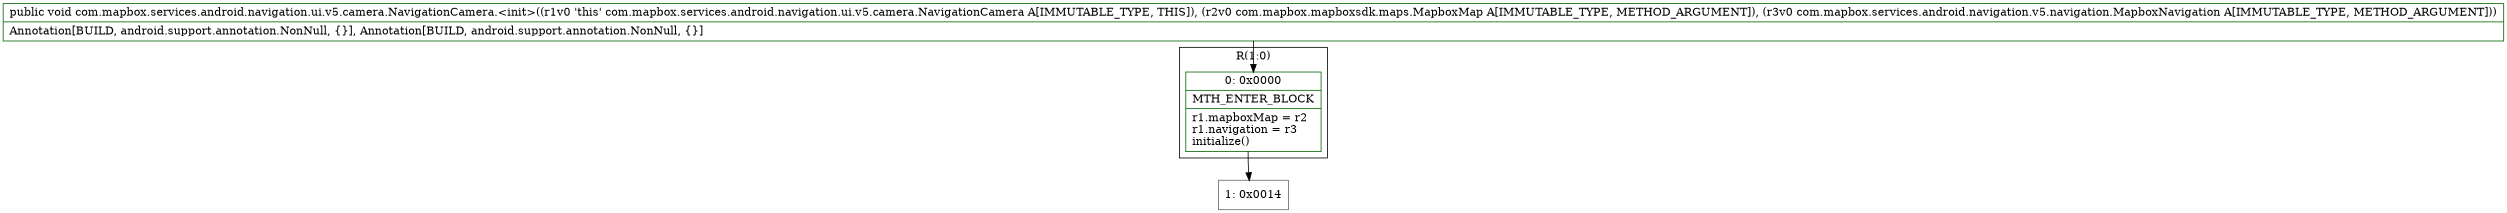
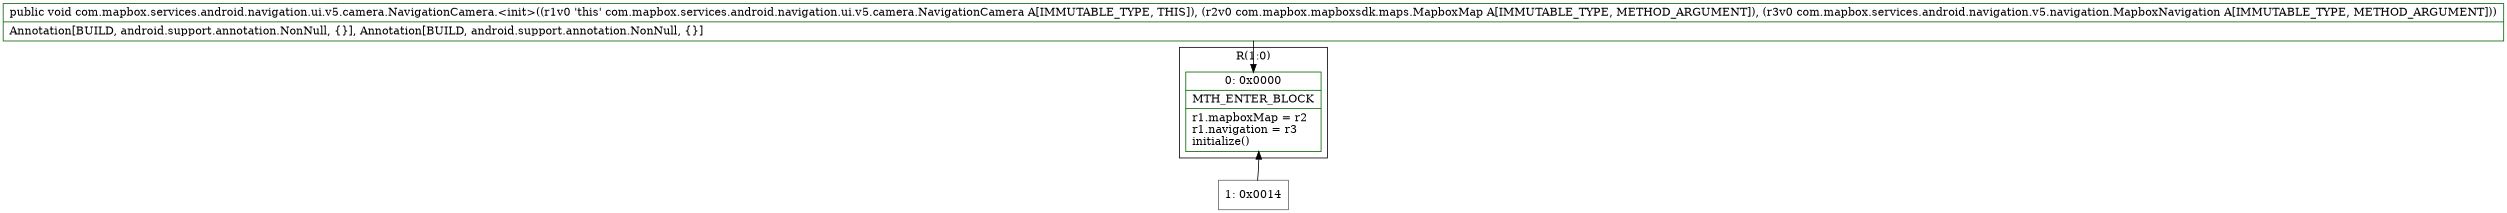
(1248, 163) -> (1258, 170)
